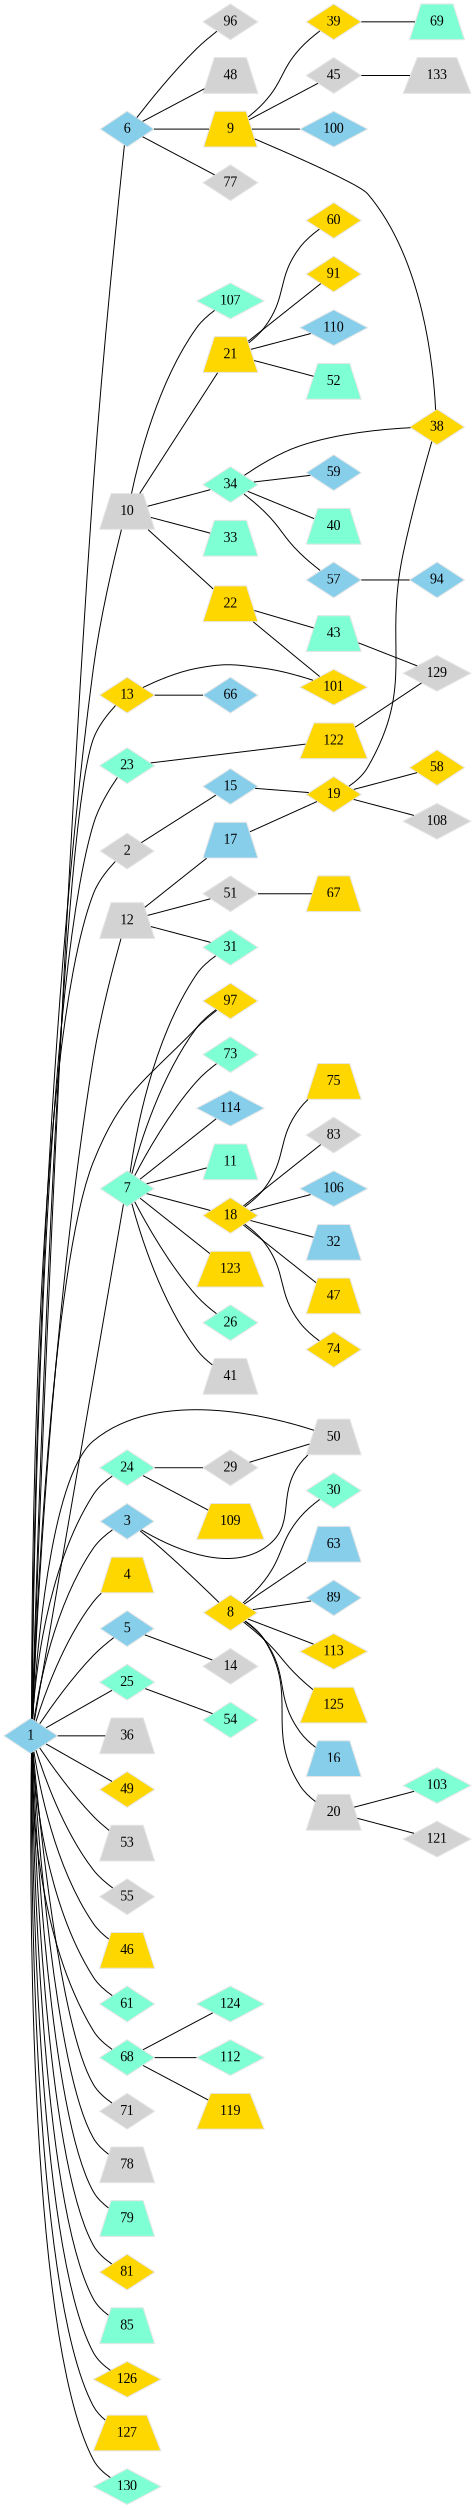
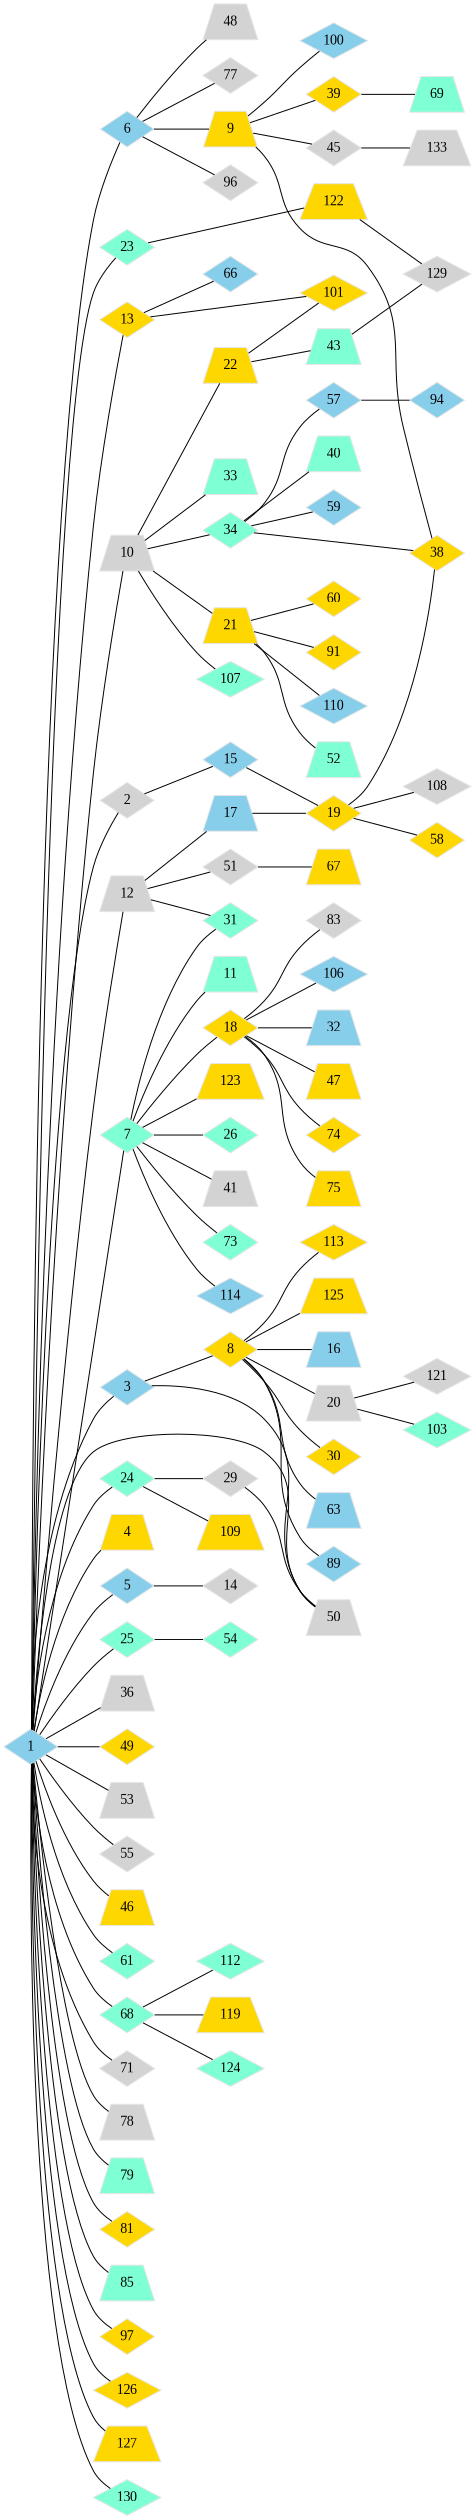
(163, 1086) -> none
(334, 1491) -> (334, 1457)
